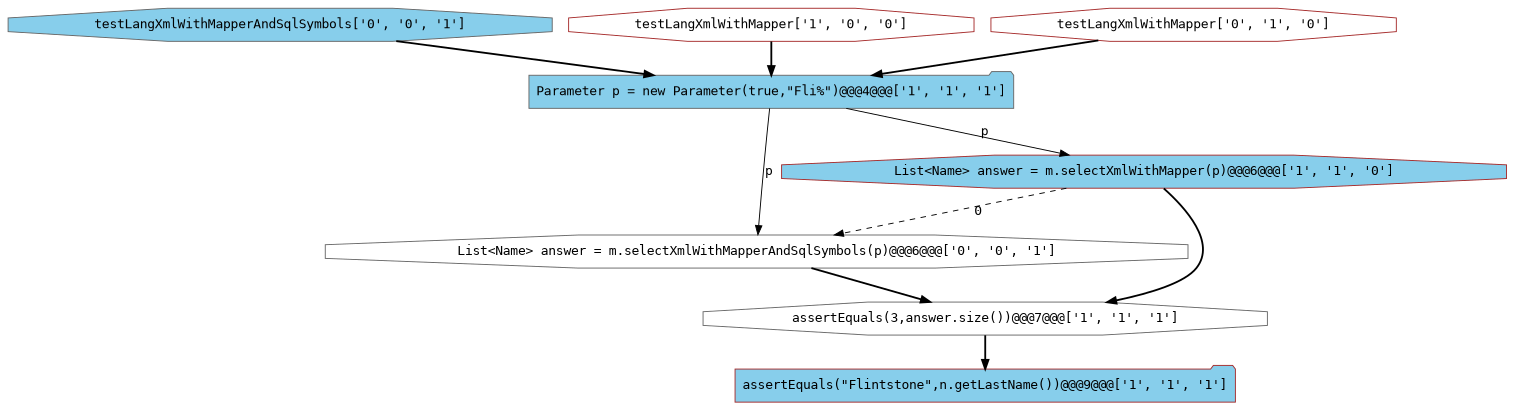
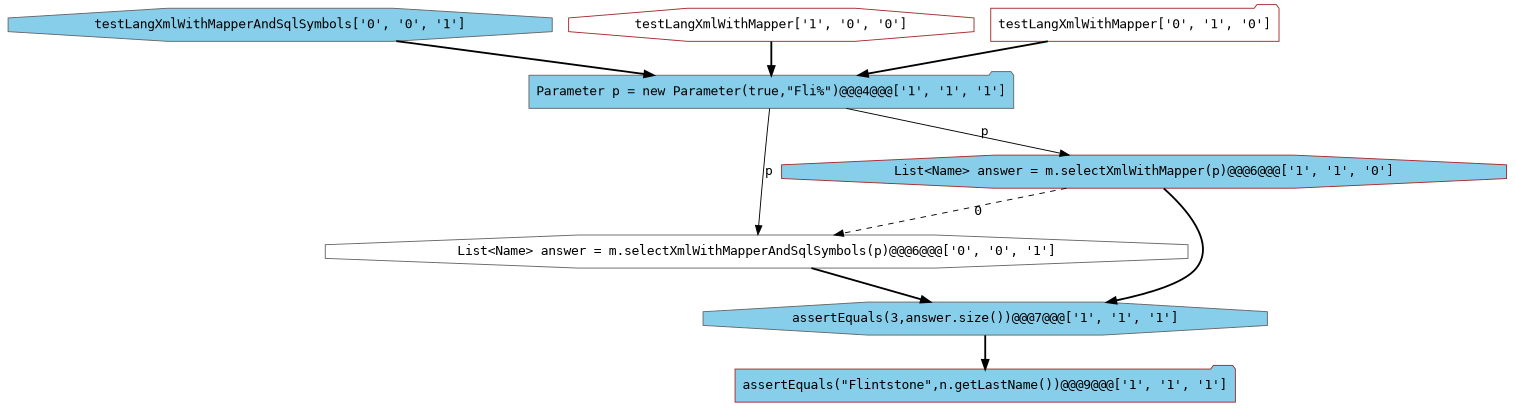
(1194, 25) -> (1135, 25)
(985, 319) -> (985, 319)
